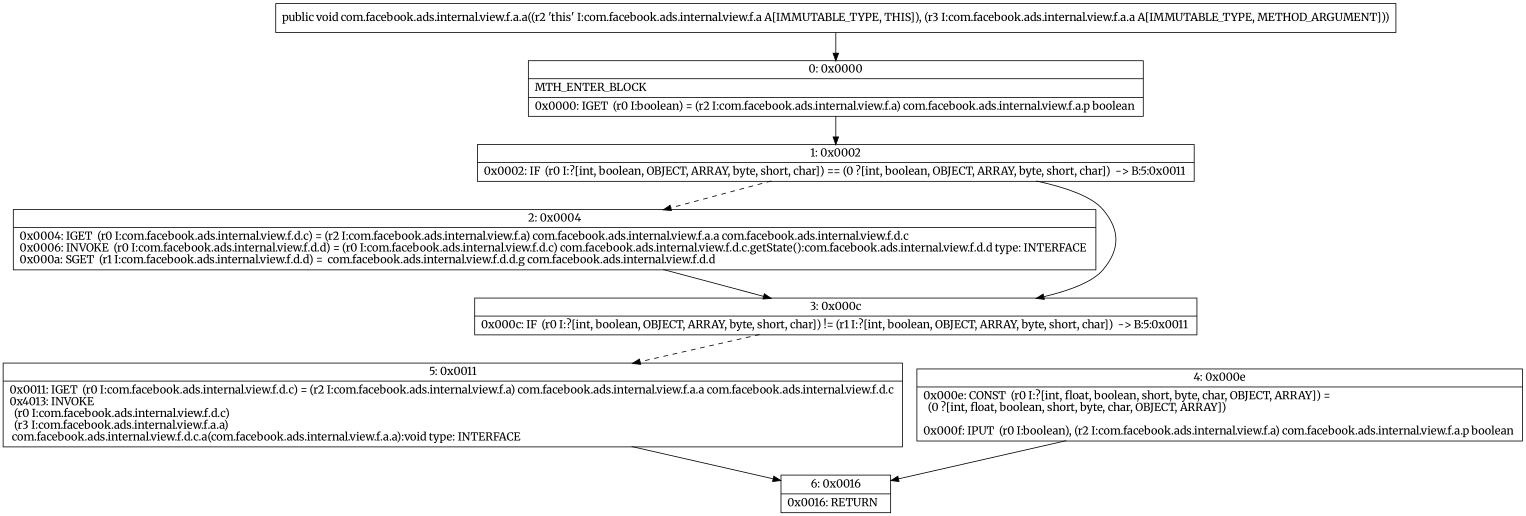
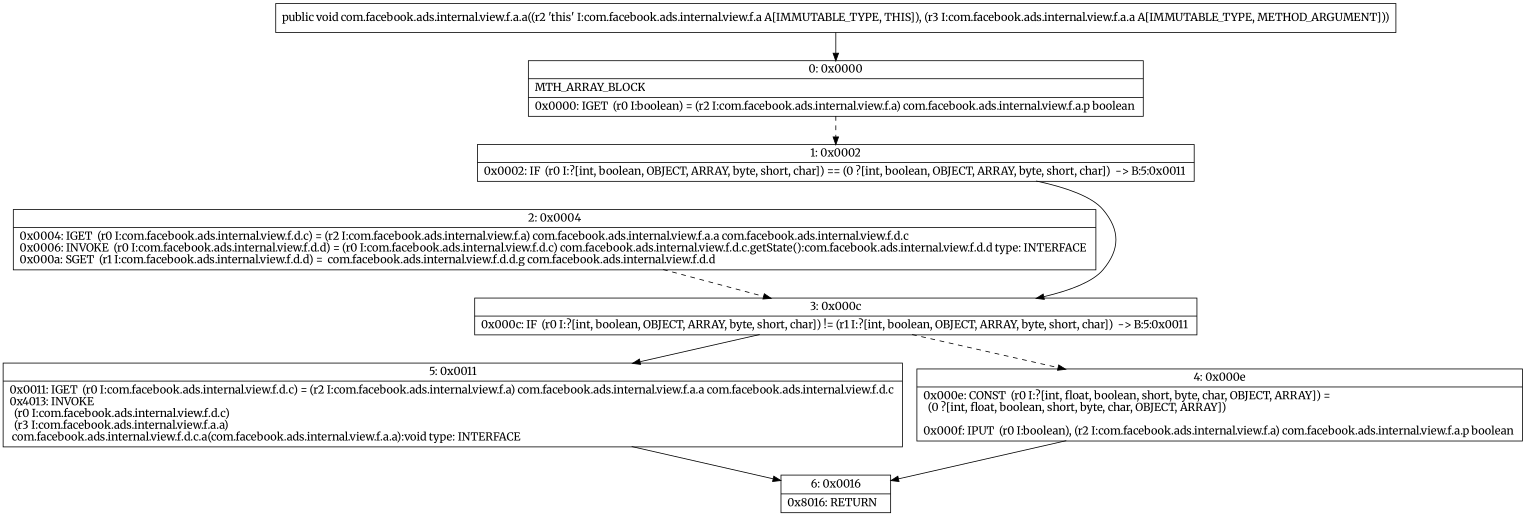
(591, 88) -> (590, 88)
(836, 126) -> (836, 126)
(721, 194) -> none
(713, 283) -> (713, 283)
(700, 348) -> (700, 348)
none -> (985, 351)
(836, 503) -> (836, 503)
